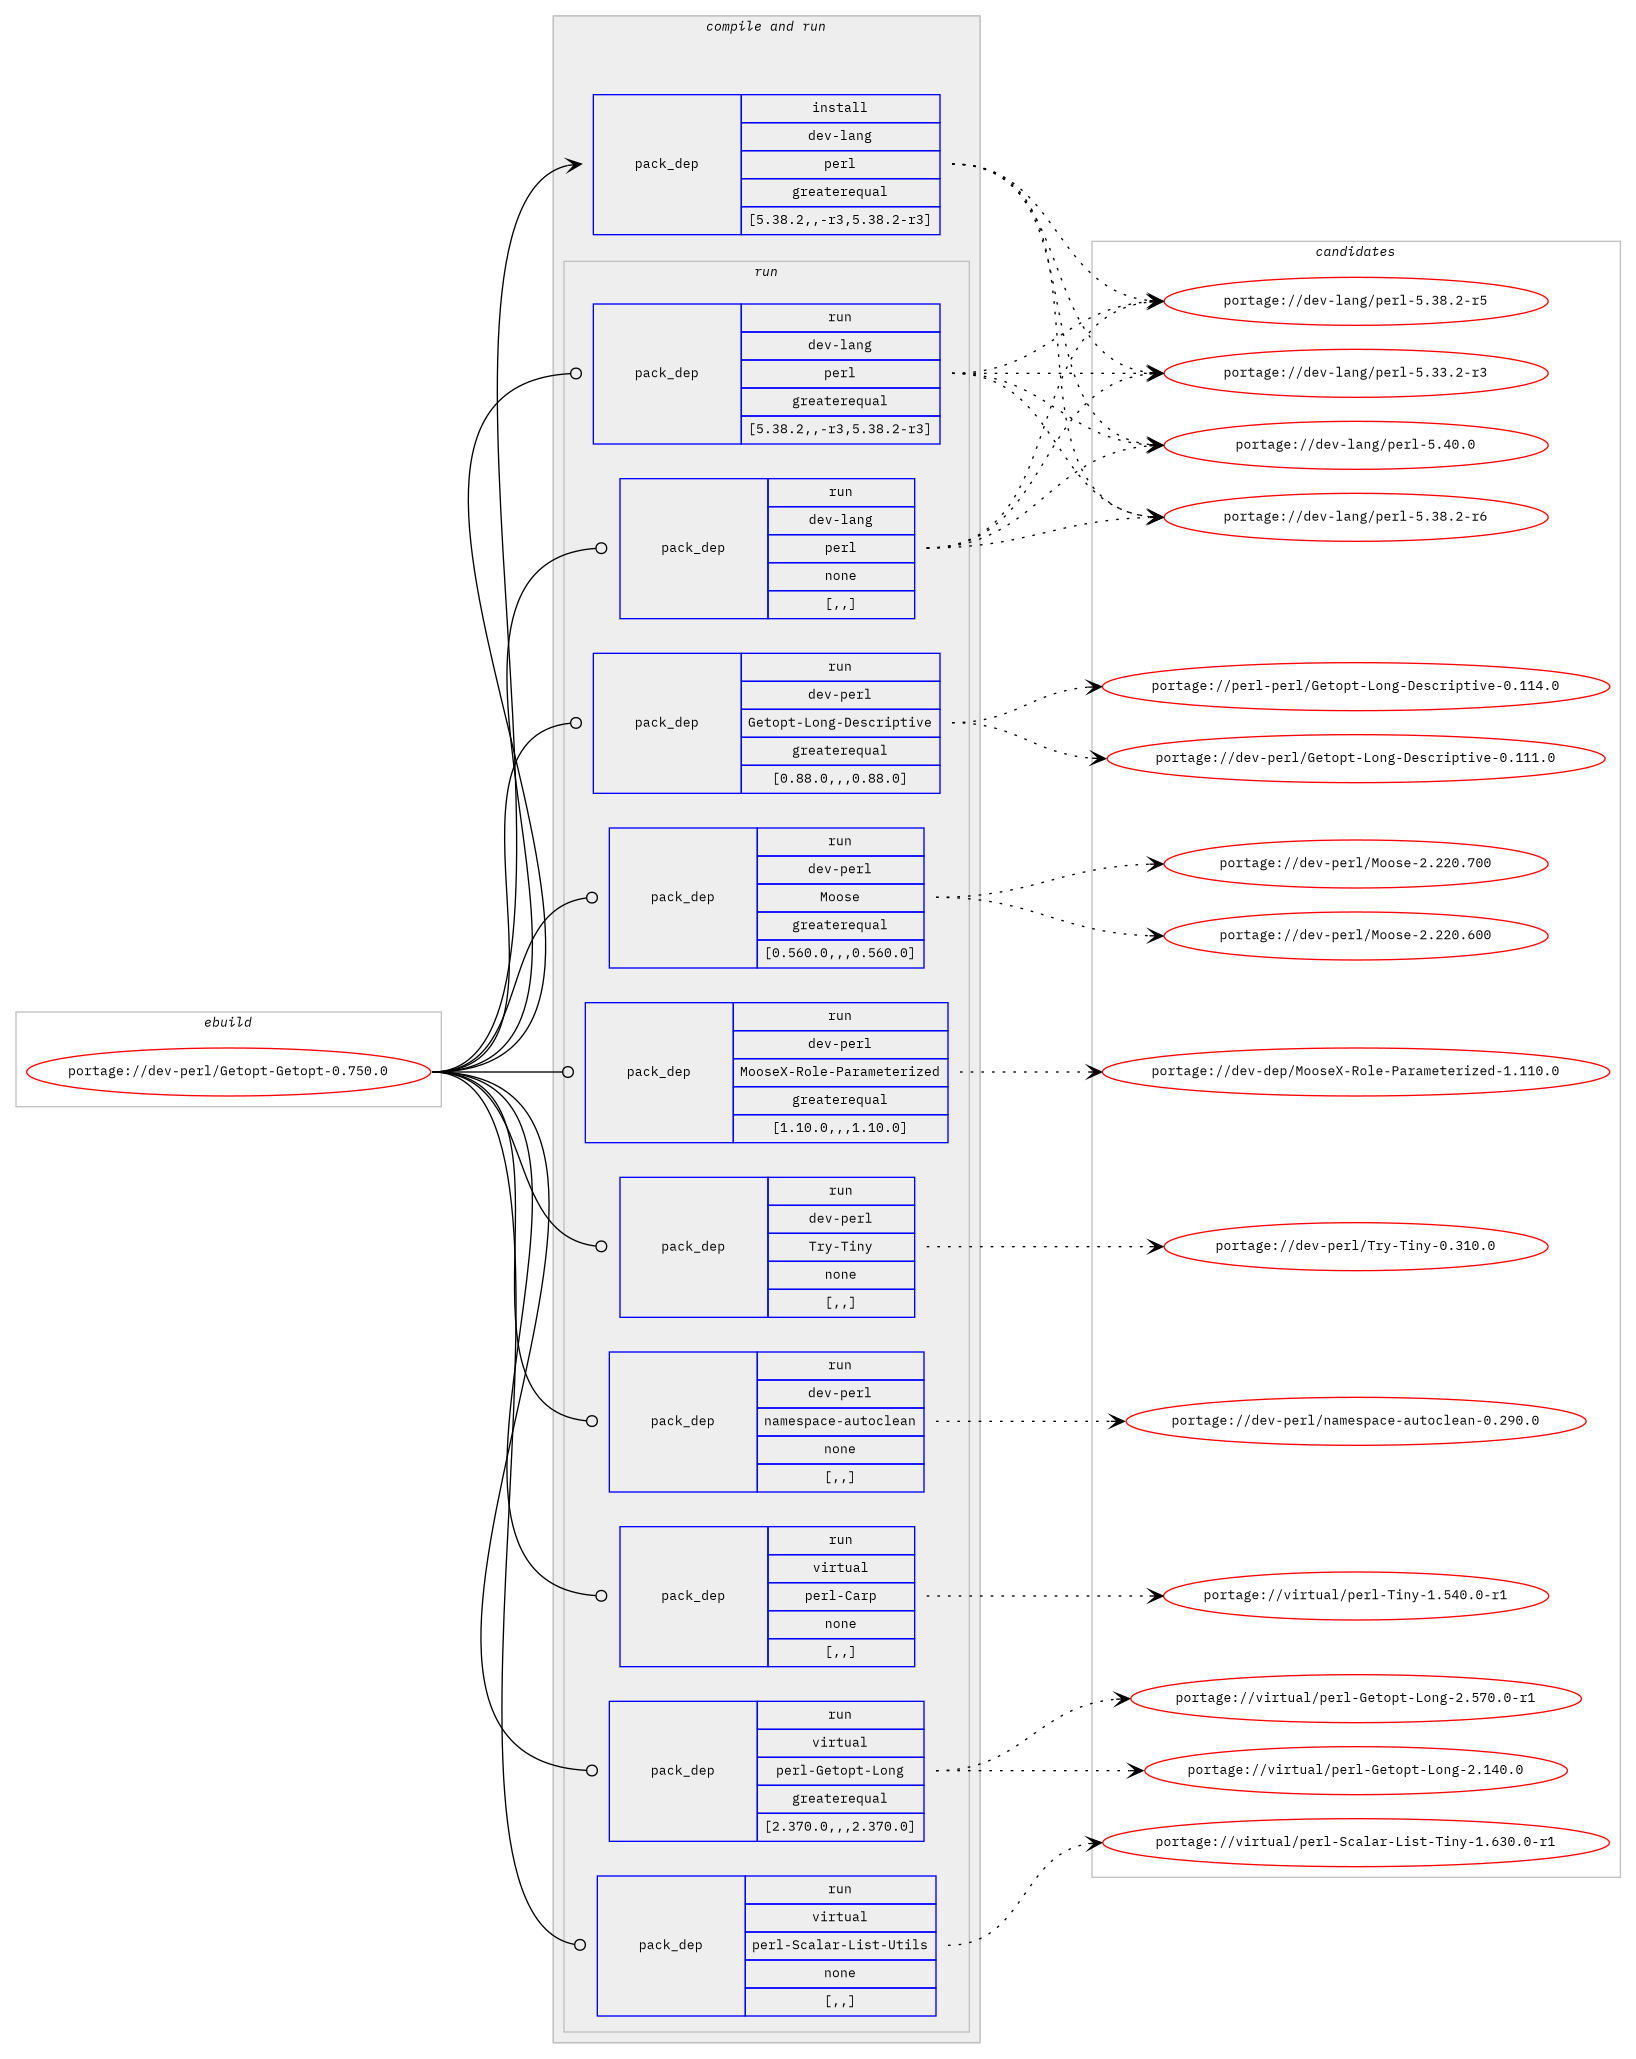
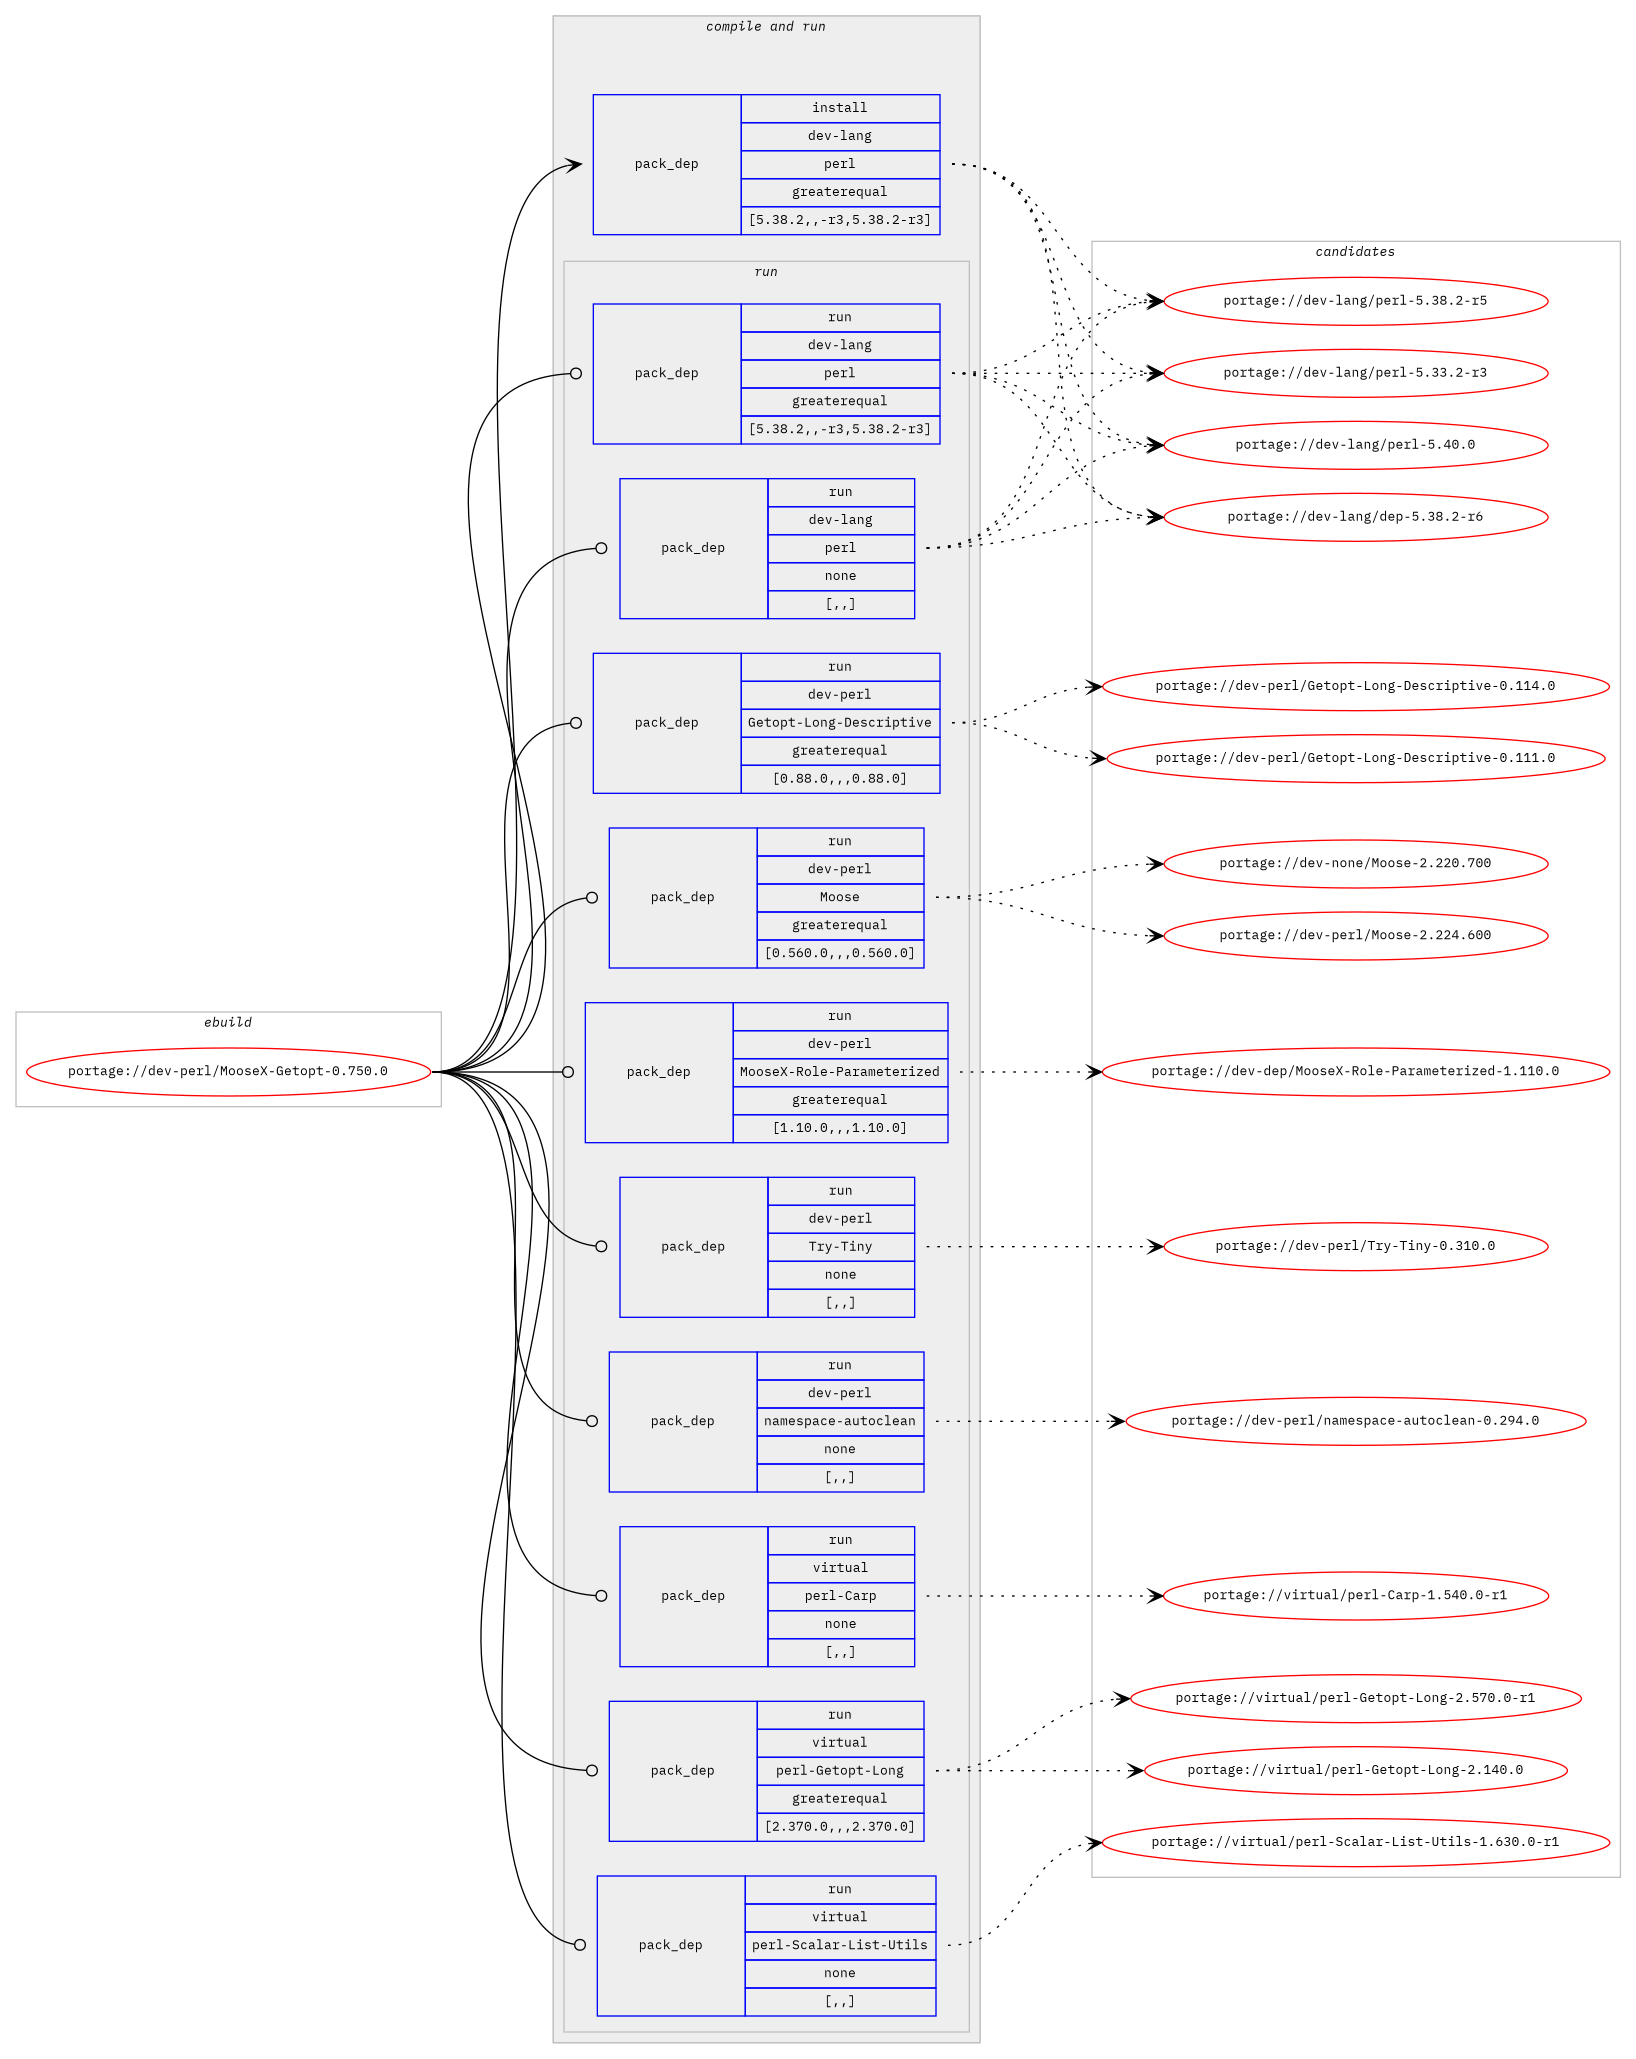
(1356, 517) -> (1356, 517)
(1356, 687) -> (1356, 687)
(1356, 864) -> (1356, 864)
(1356, 936) -> (1356, 936)
(229, 1072) -> (229, 1072)
(1356, 1421) -> (1356, 1421)
(1356, 1596) -> (1356, 1596)
(1356, 1843) -> (1356, 1843)
